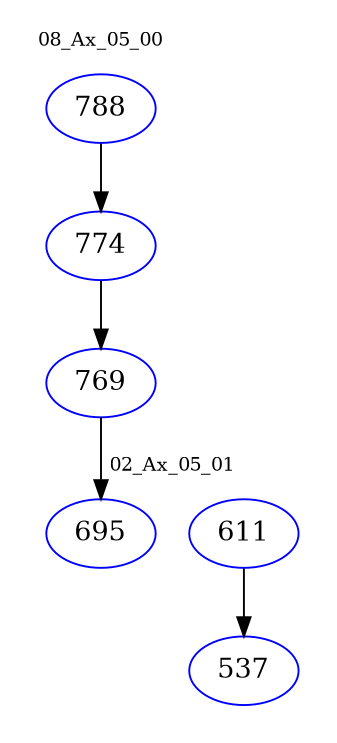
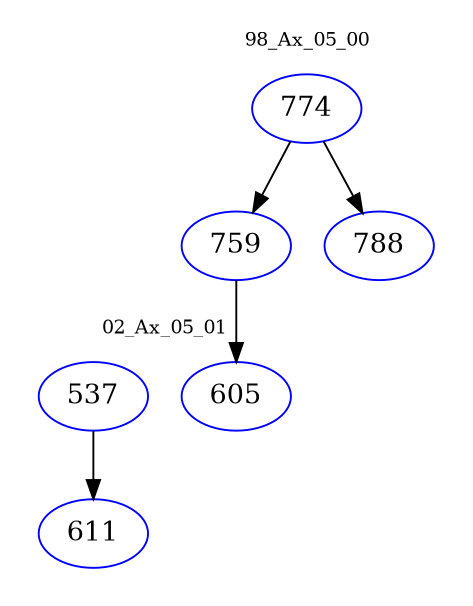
(101, 41) -> (308, 41)
(101, 168) -> (338, 169)
(101, 383) -> (236, 246)
(101, 534) -> (236, 396)
(244, 593) -> (93, 456)
